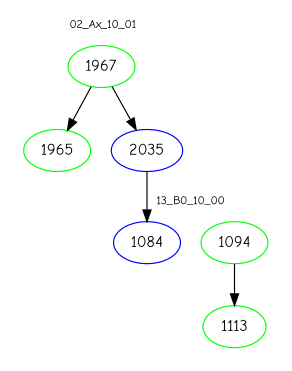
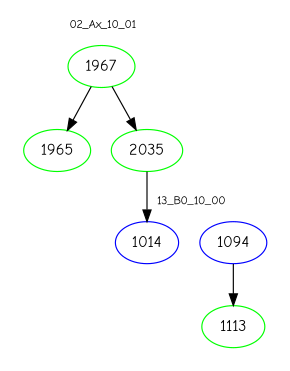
(147, 150) -> (147, 150)
(147, 243) -> (147, 243)
(235, 243) -> (233, 243)
